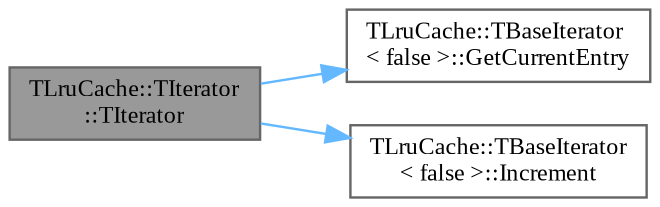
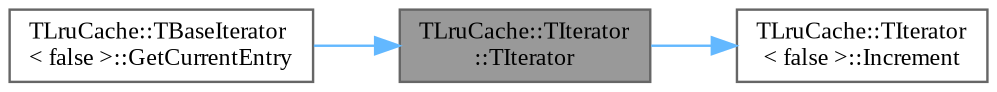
(291, 79) -> (344, 46)
(499, 161) -> (862, 46)
